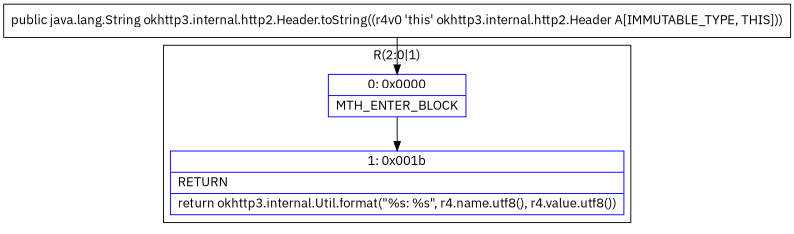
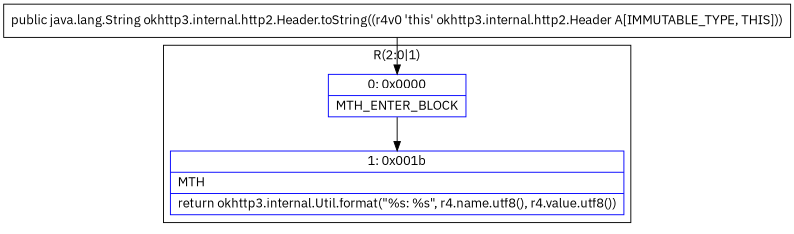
(203, 182) -> (192, 182)
